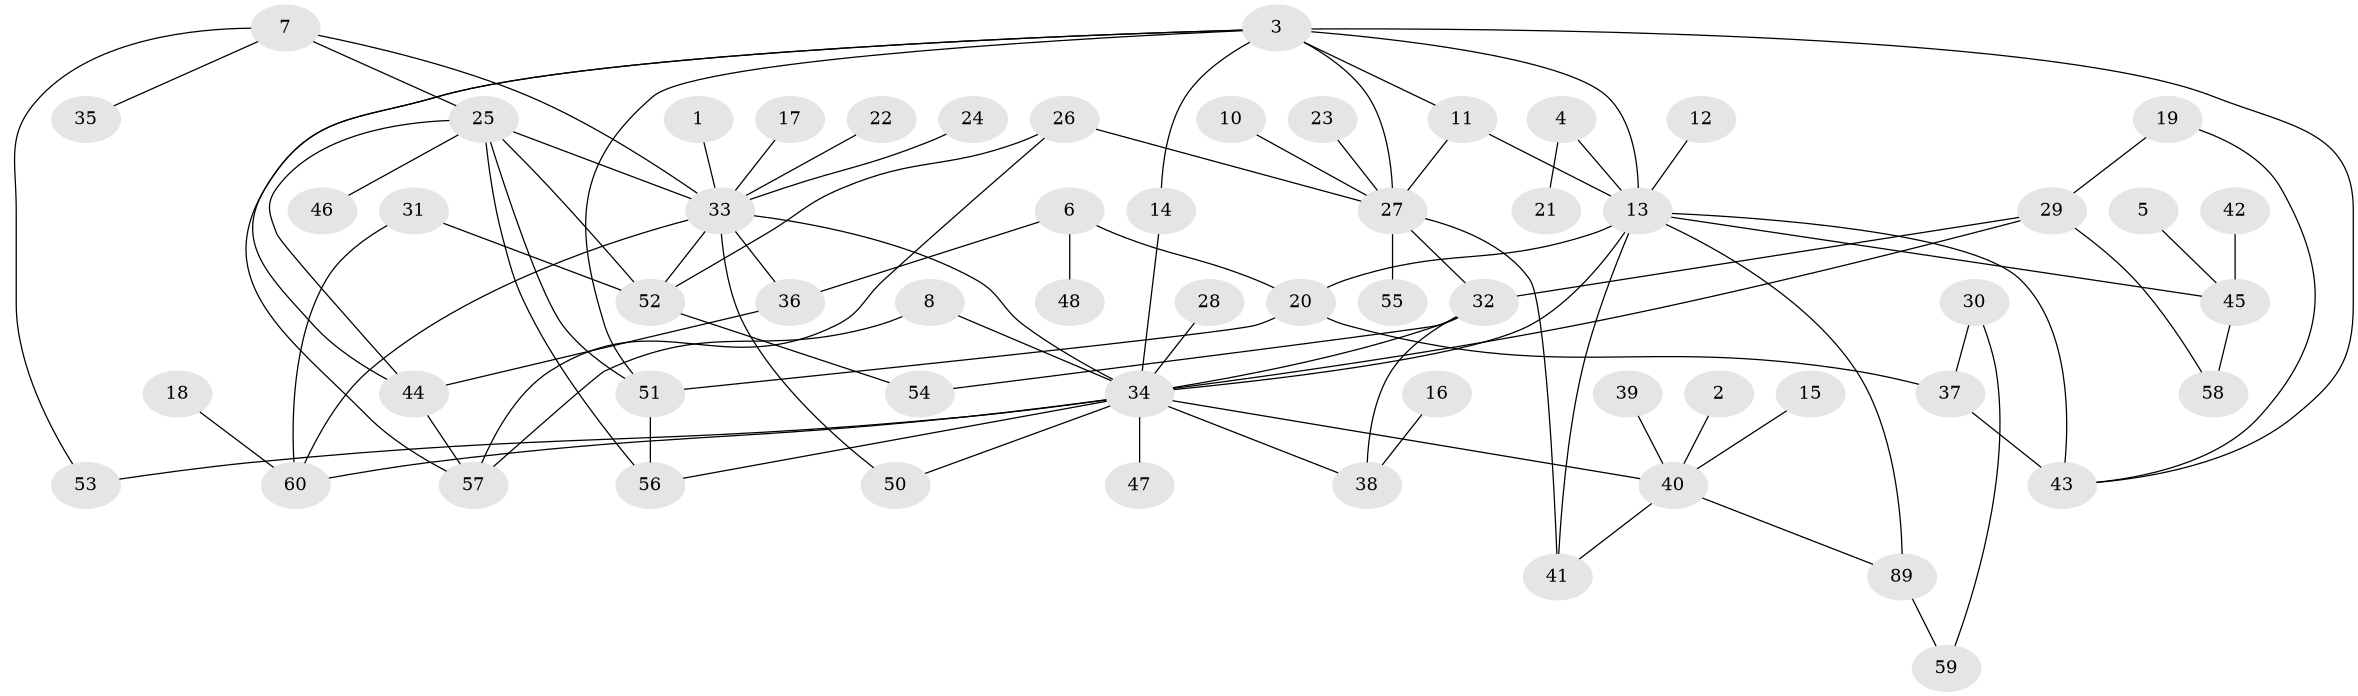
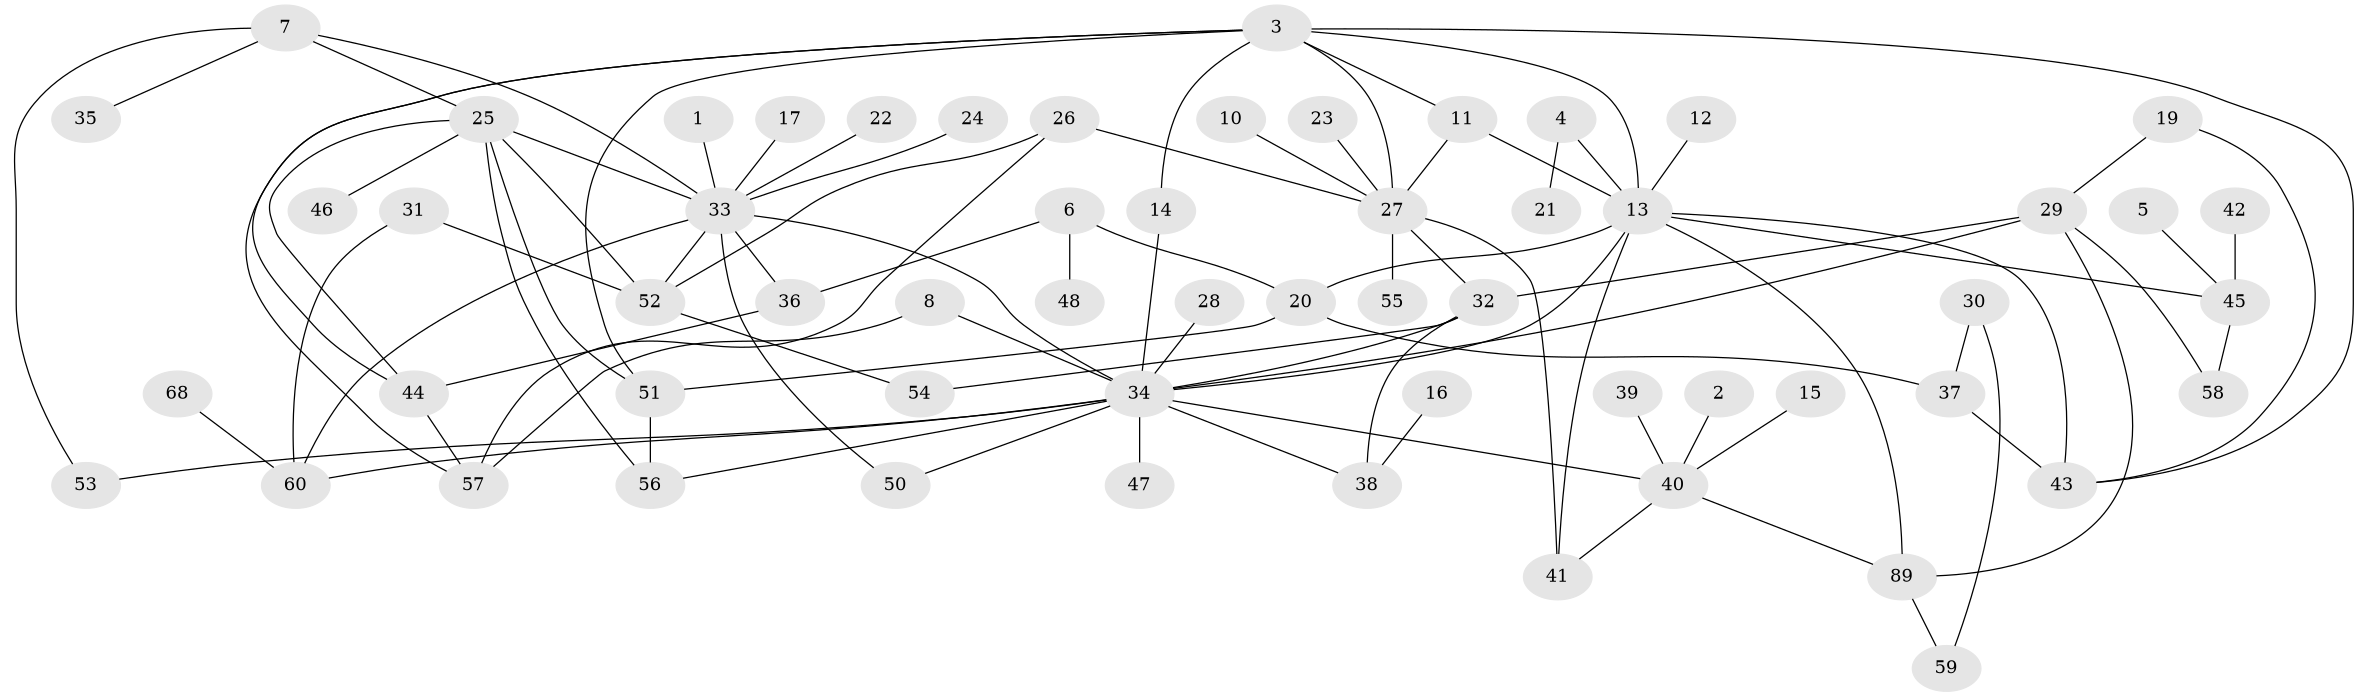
(178, 394) -> (178, 394)
none -> (2128, 461)
